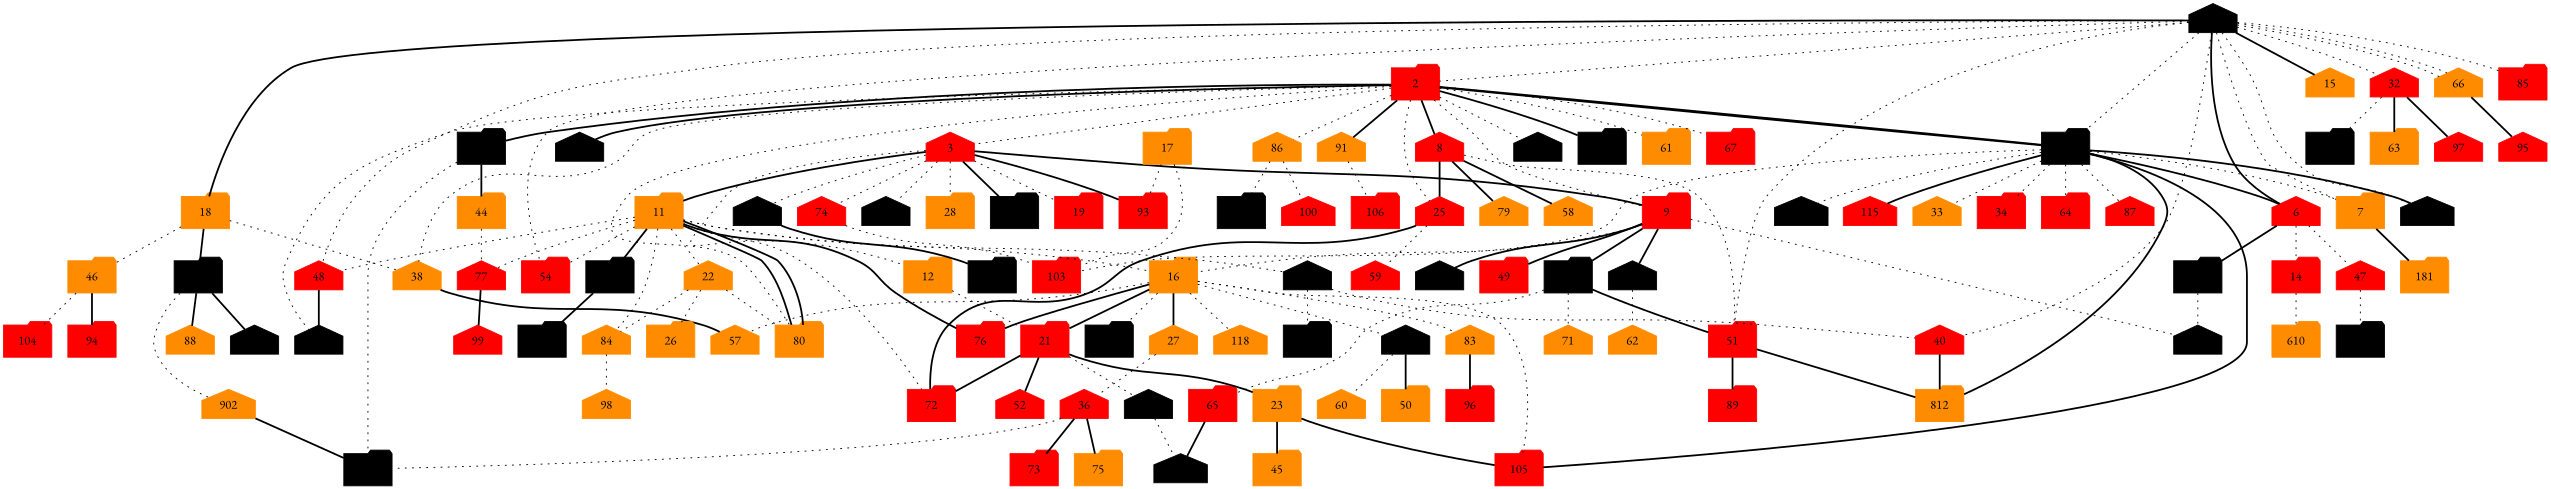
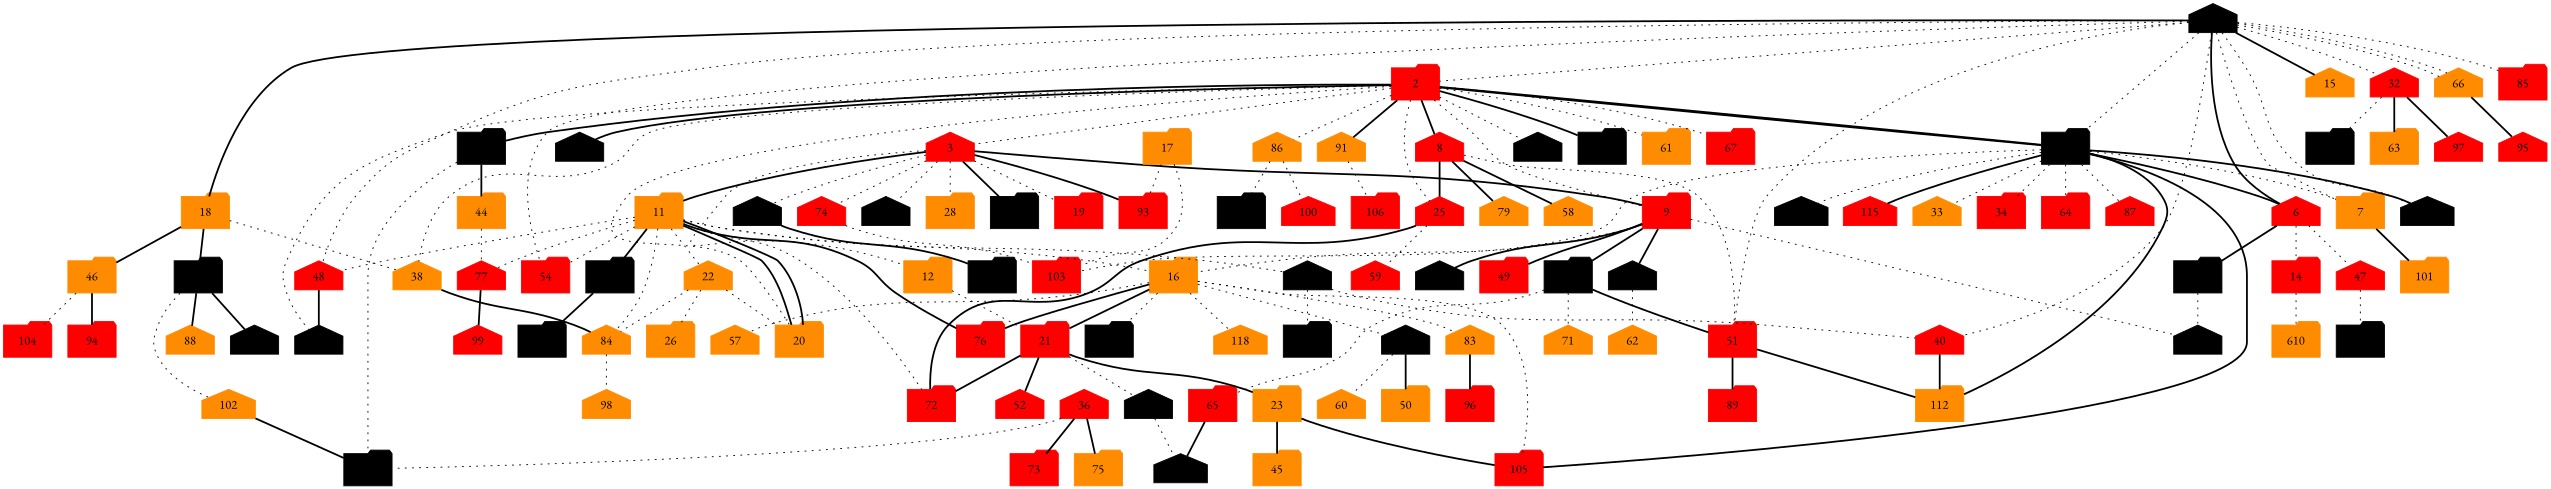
(149, 245) -> (149, 245)
(2425, 277) -> (2425, 277)
(588, 309) -> (516, 310)
(799, 341) -> (799, 341)
(1173, 341) -> none
(229, 405) -> (229, 405)
(1940, 405) -> (1940, 405)
